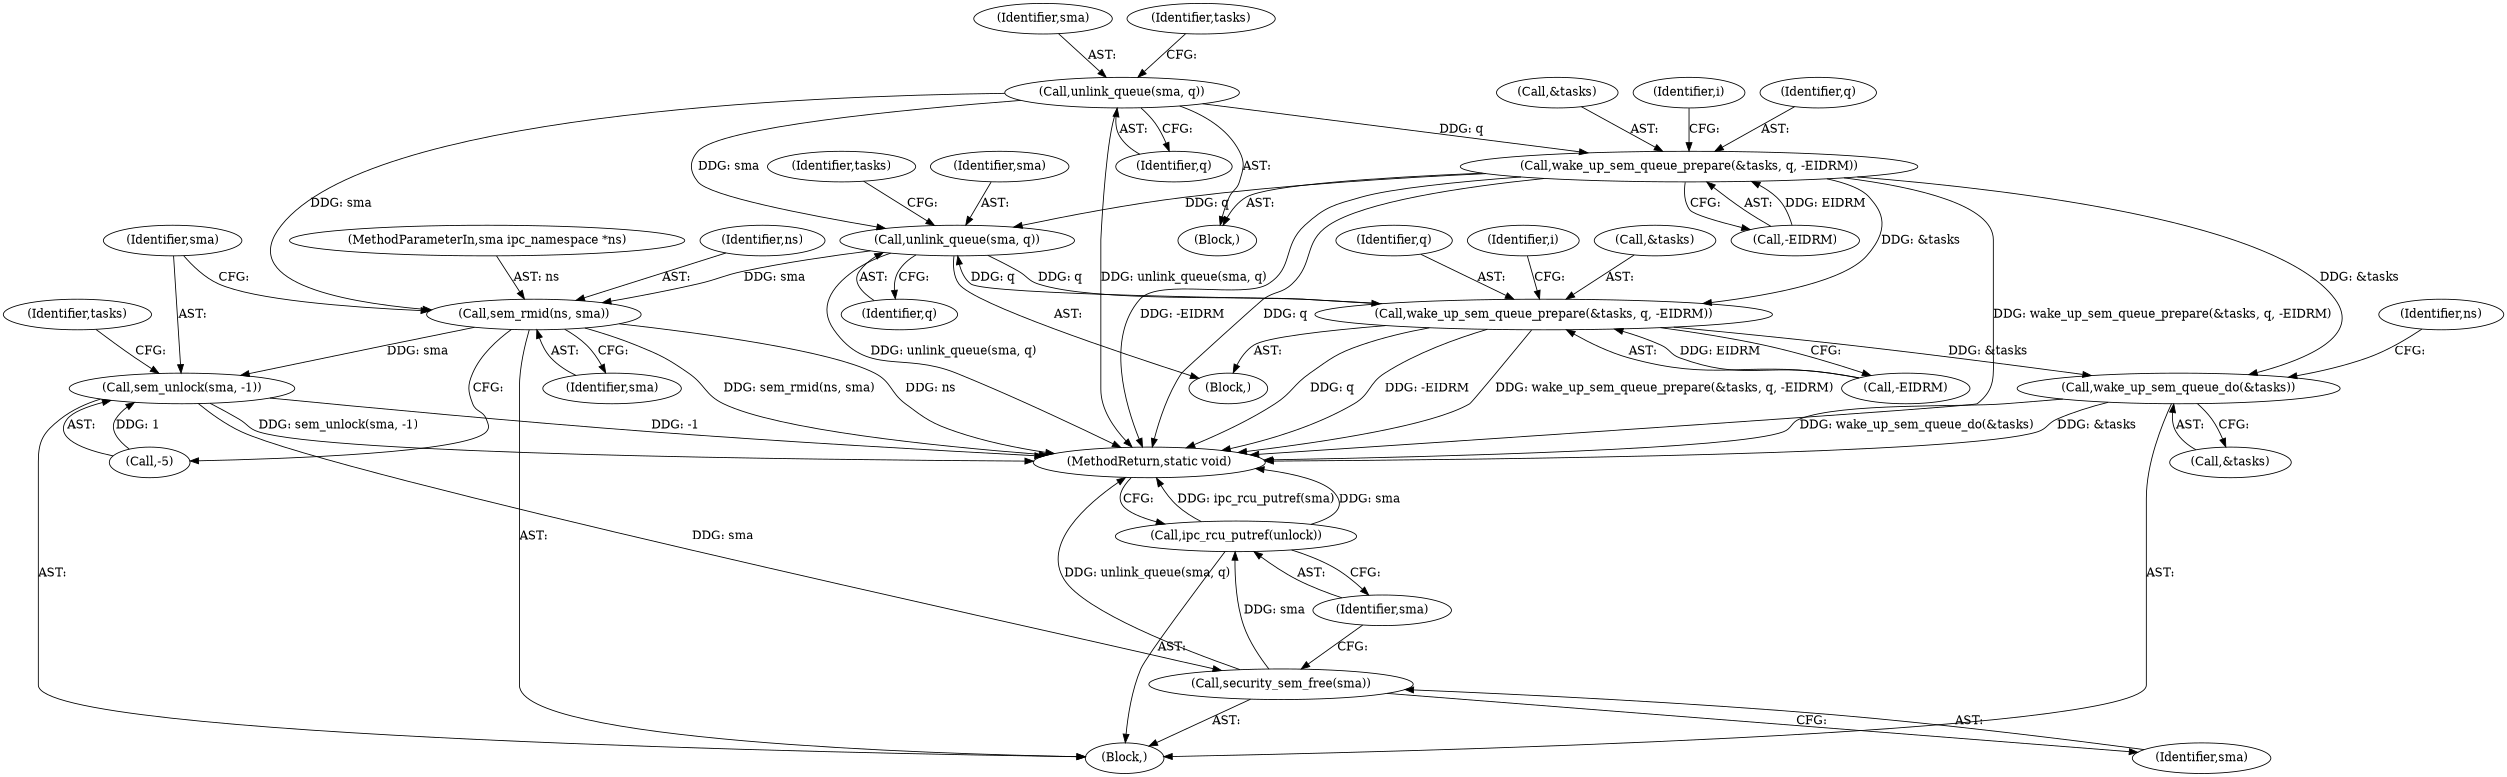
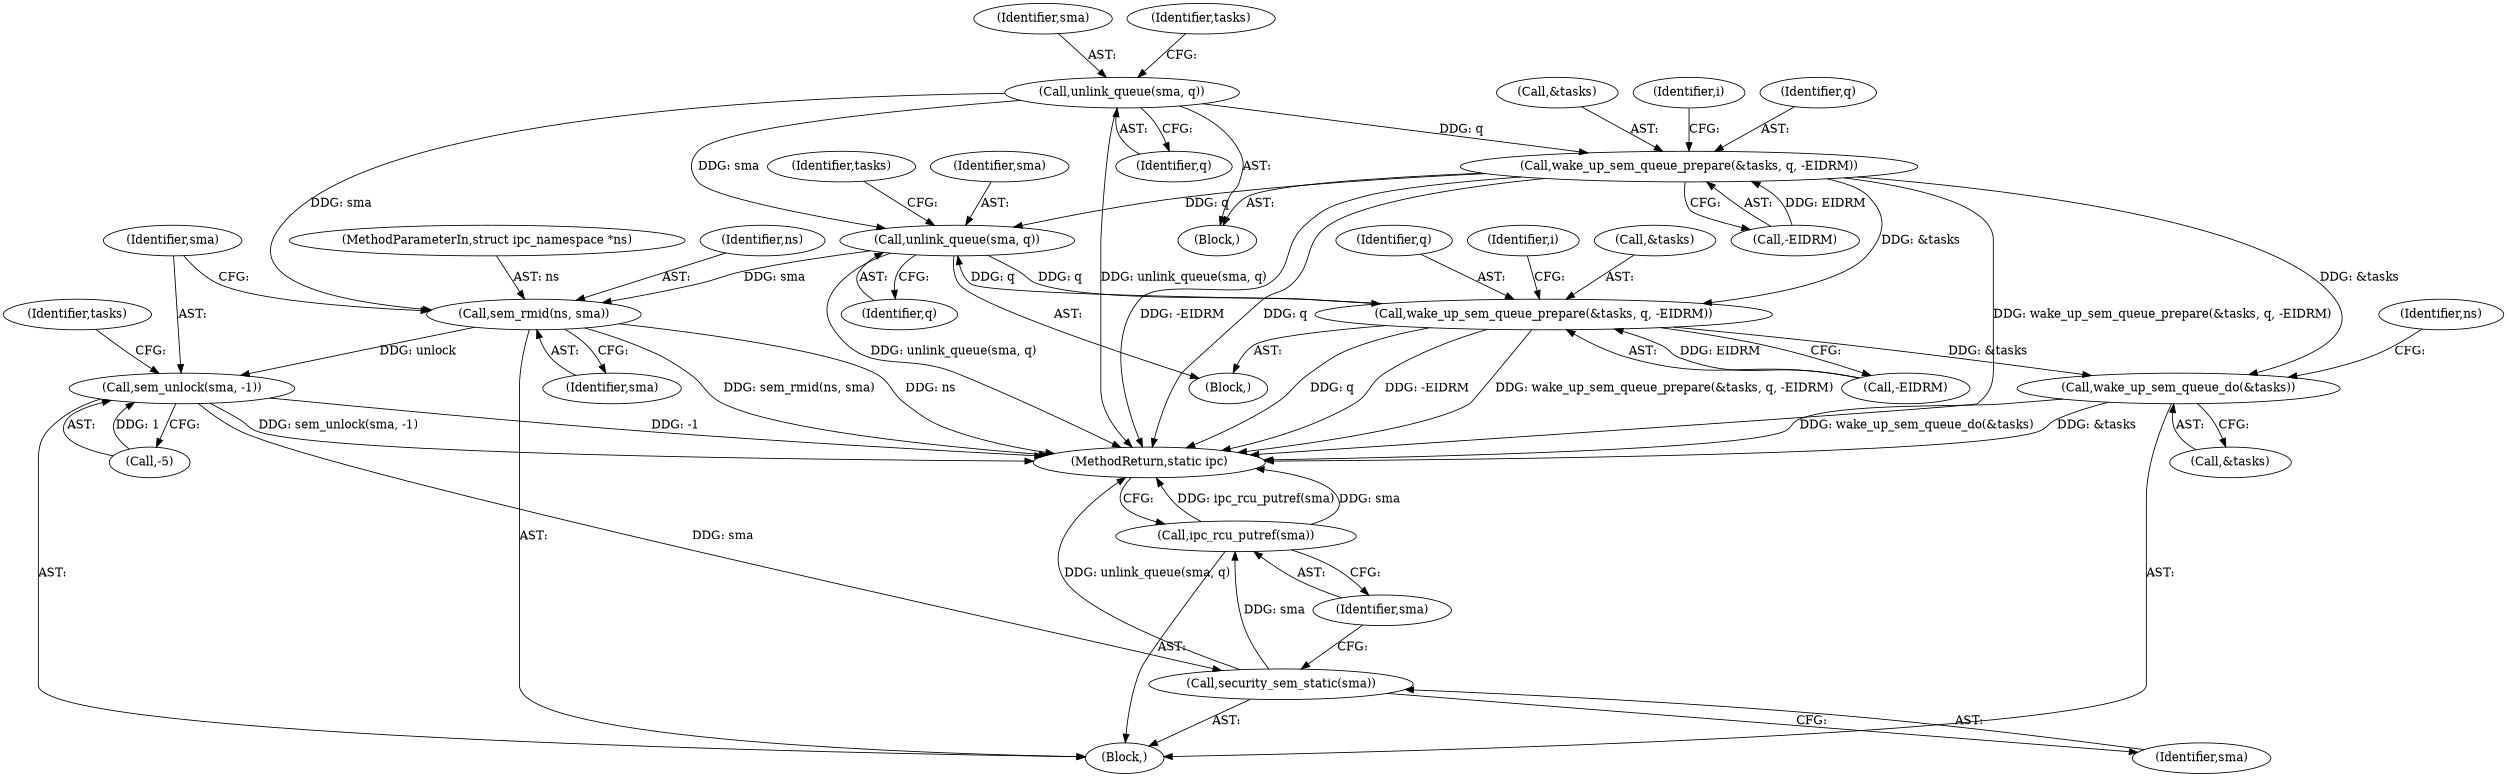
(487, 241) -> (487, 241)
(418, 351) -> (418, 351)
(386, 452) -> (168, 422)
(1149, 462) -> (1149, 462)
(1236, 536) -> (1236, 536)
(1281, 684) -> (1281, 684)
